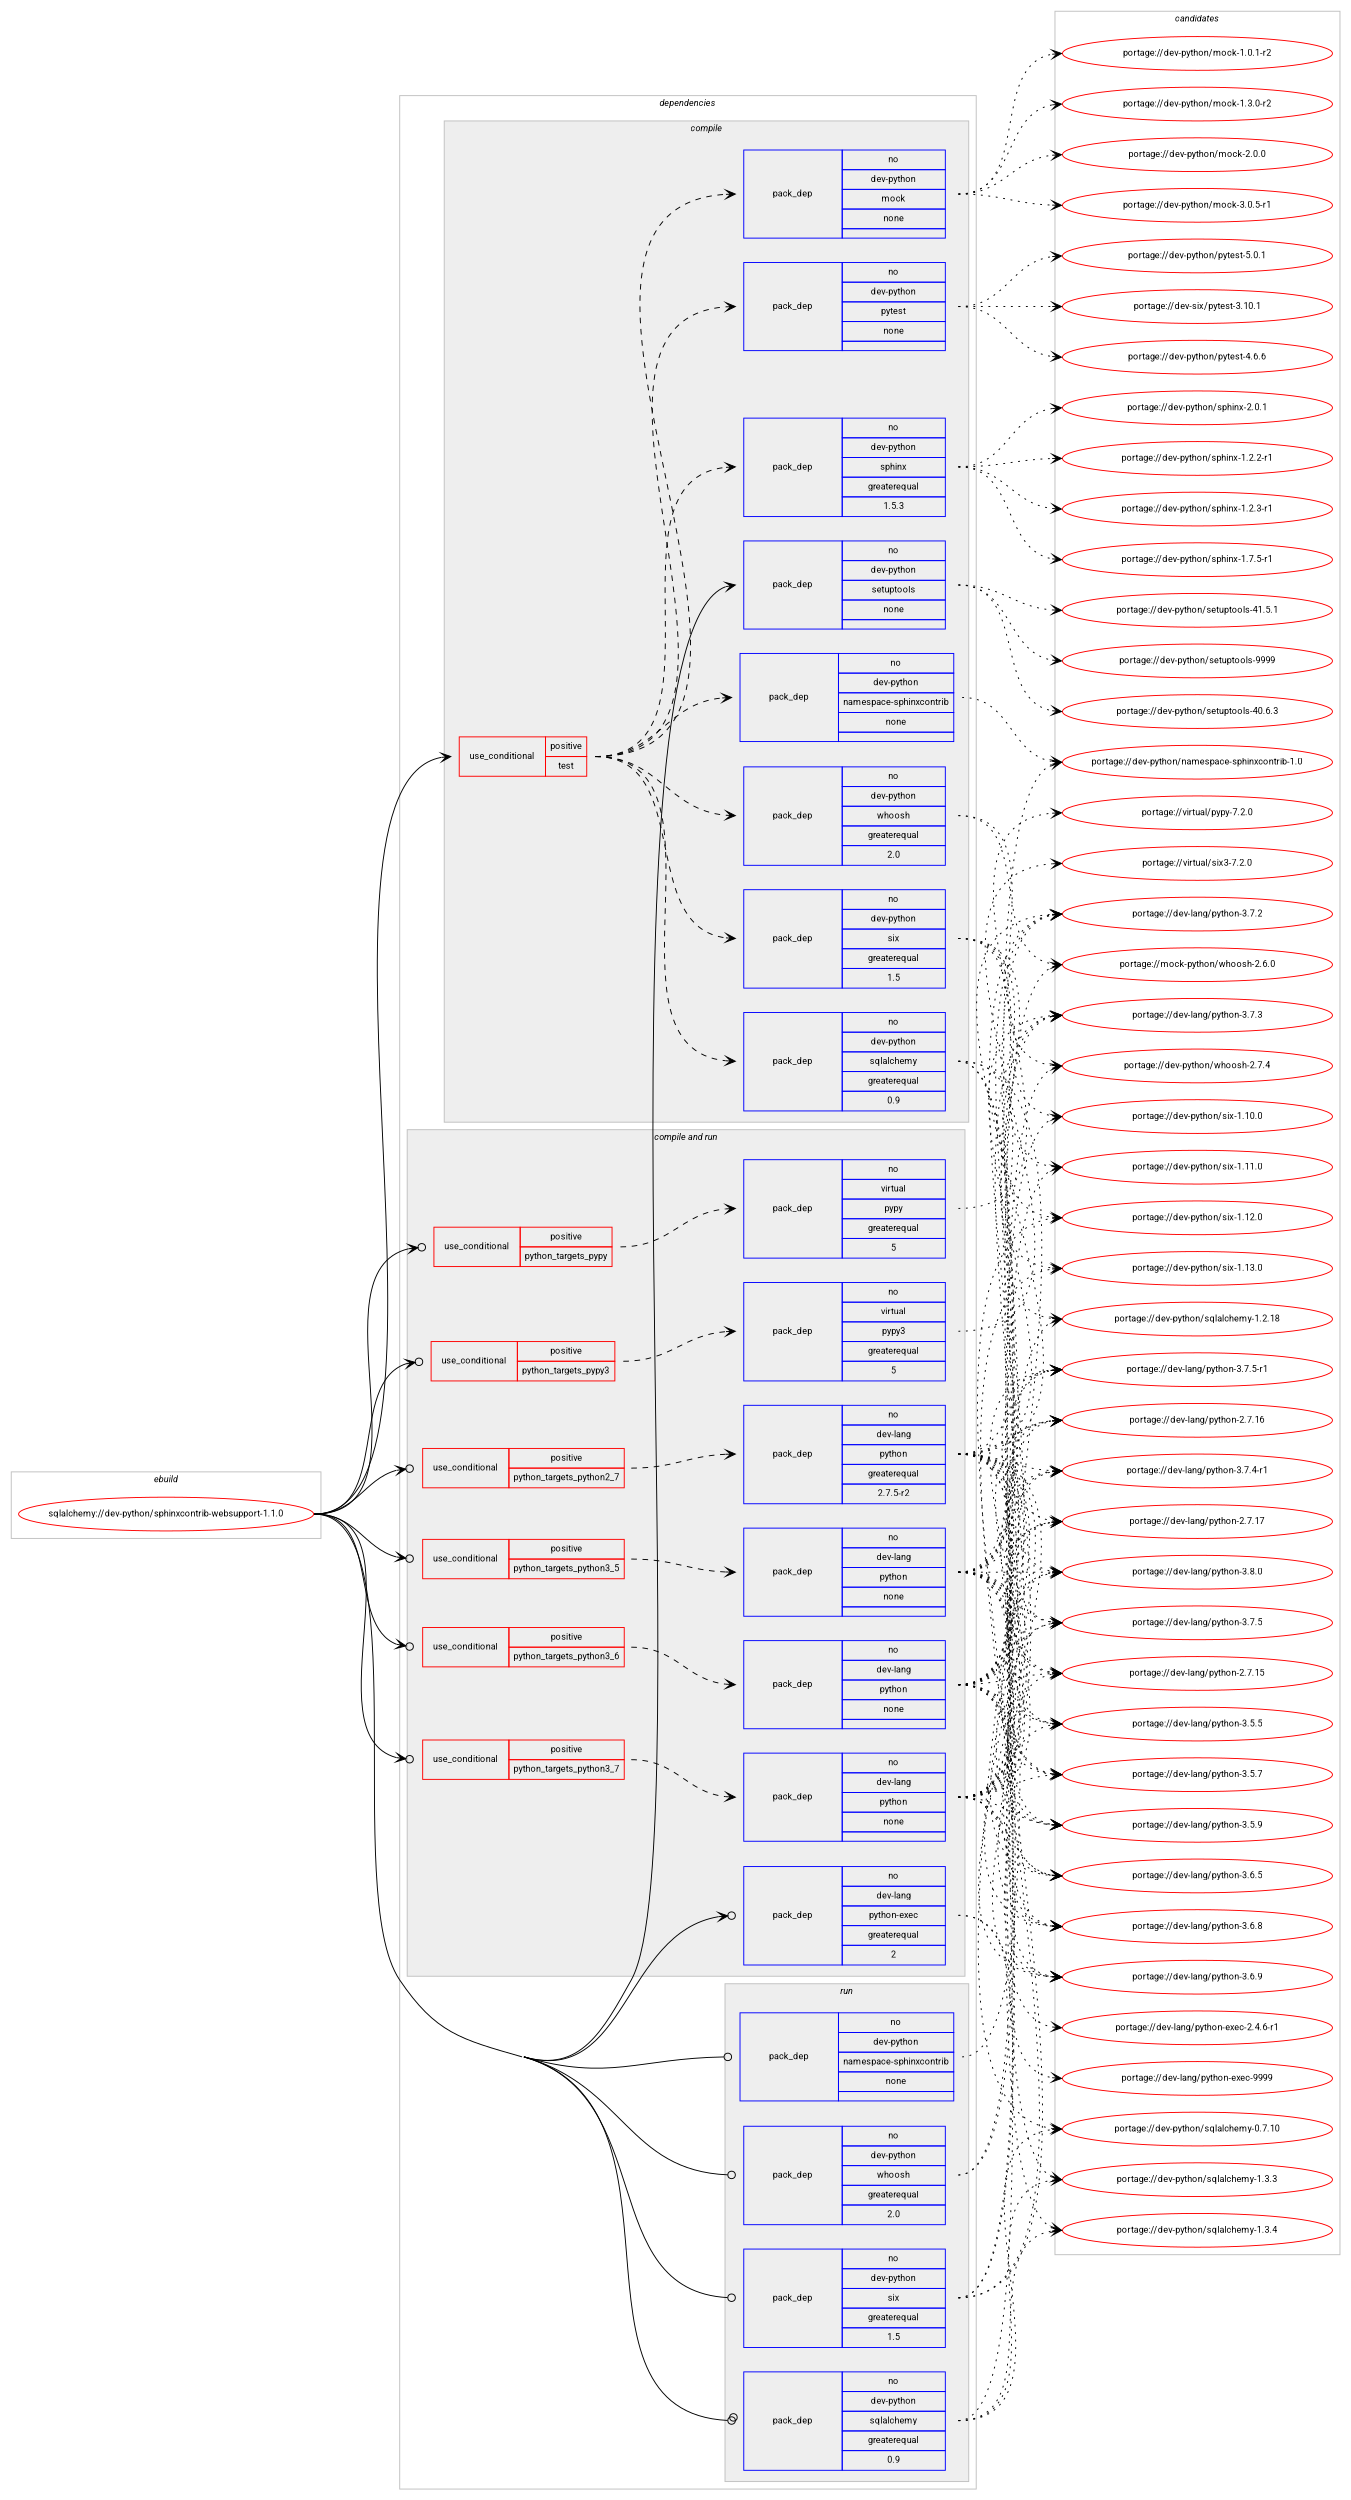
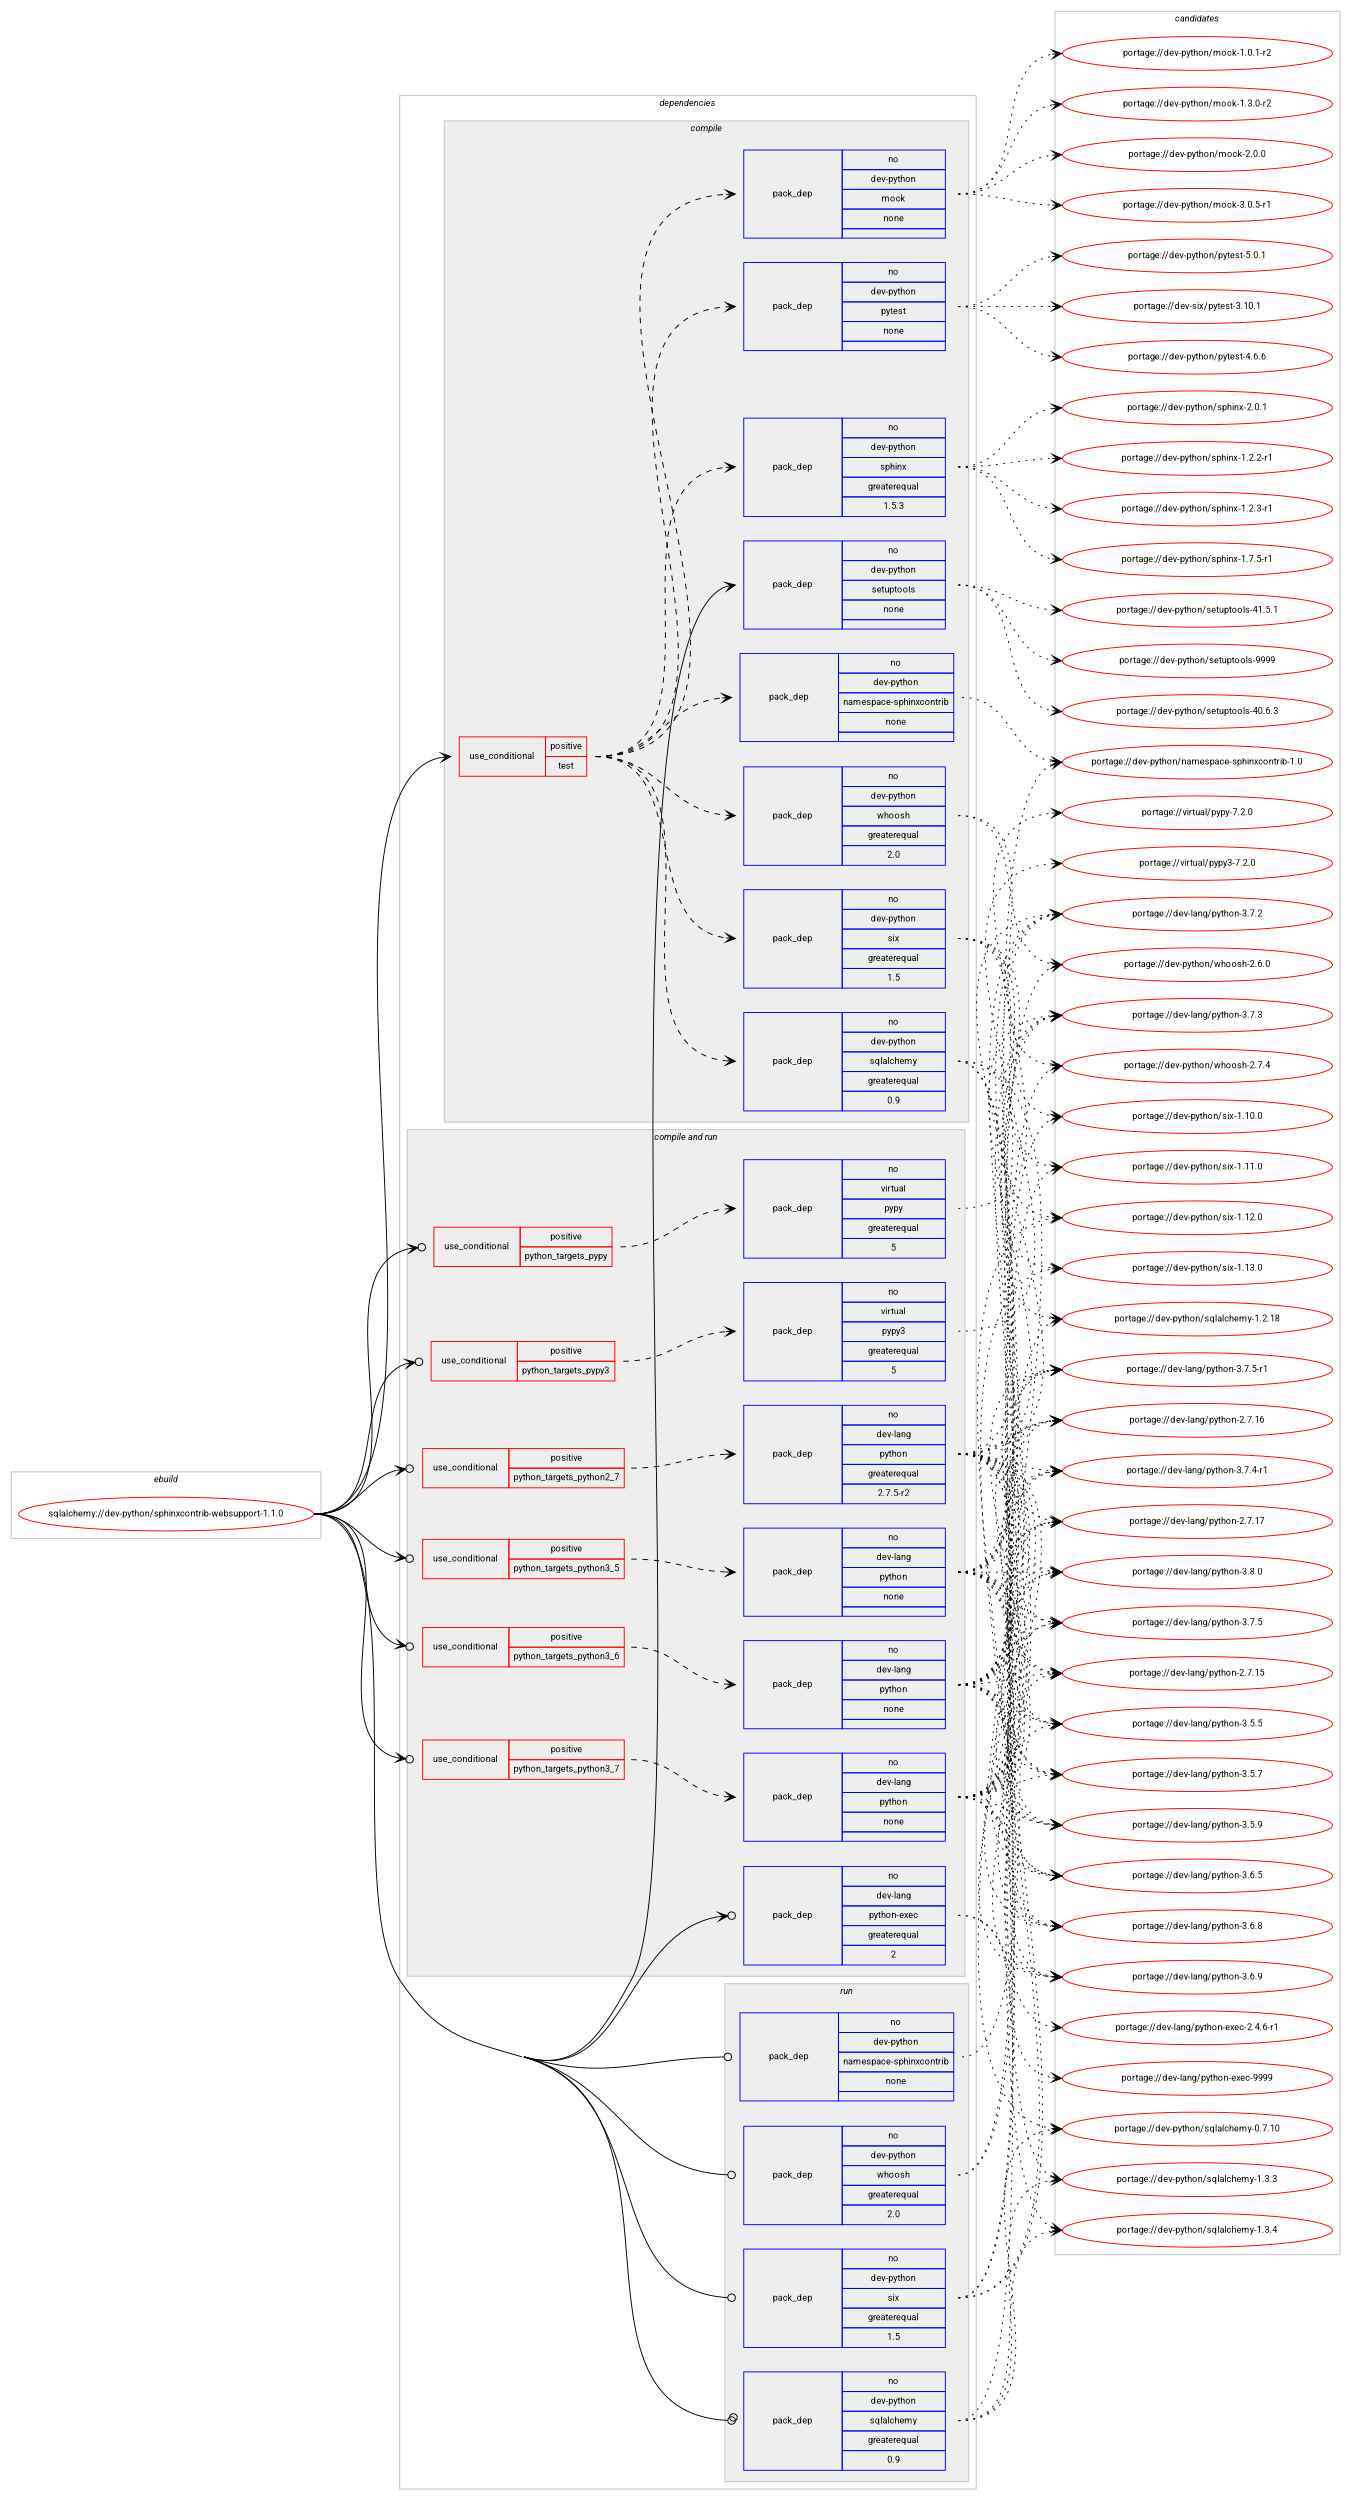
(1197, 863) -> (1197, 863)
(1197, 965) -> (1197, 965)
